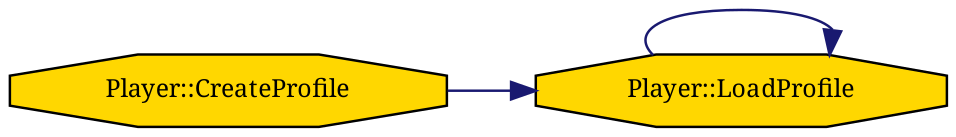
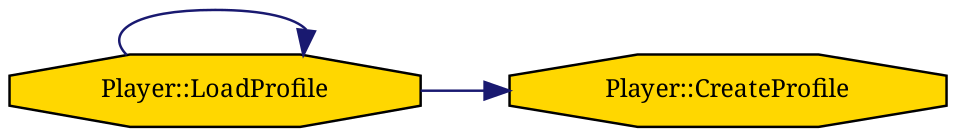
(479, 91) -> (453, 91)
